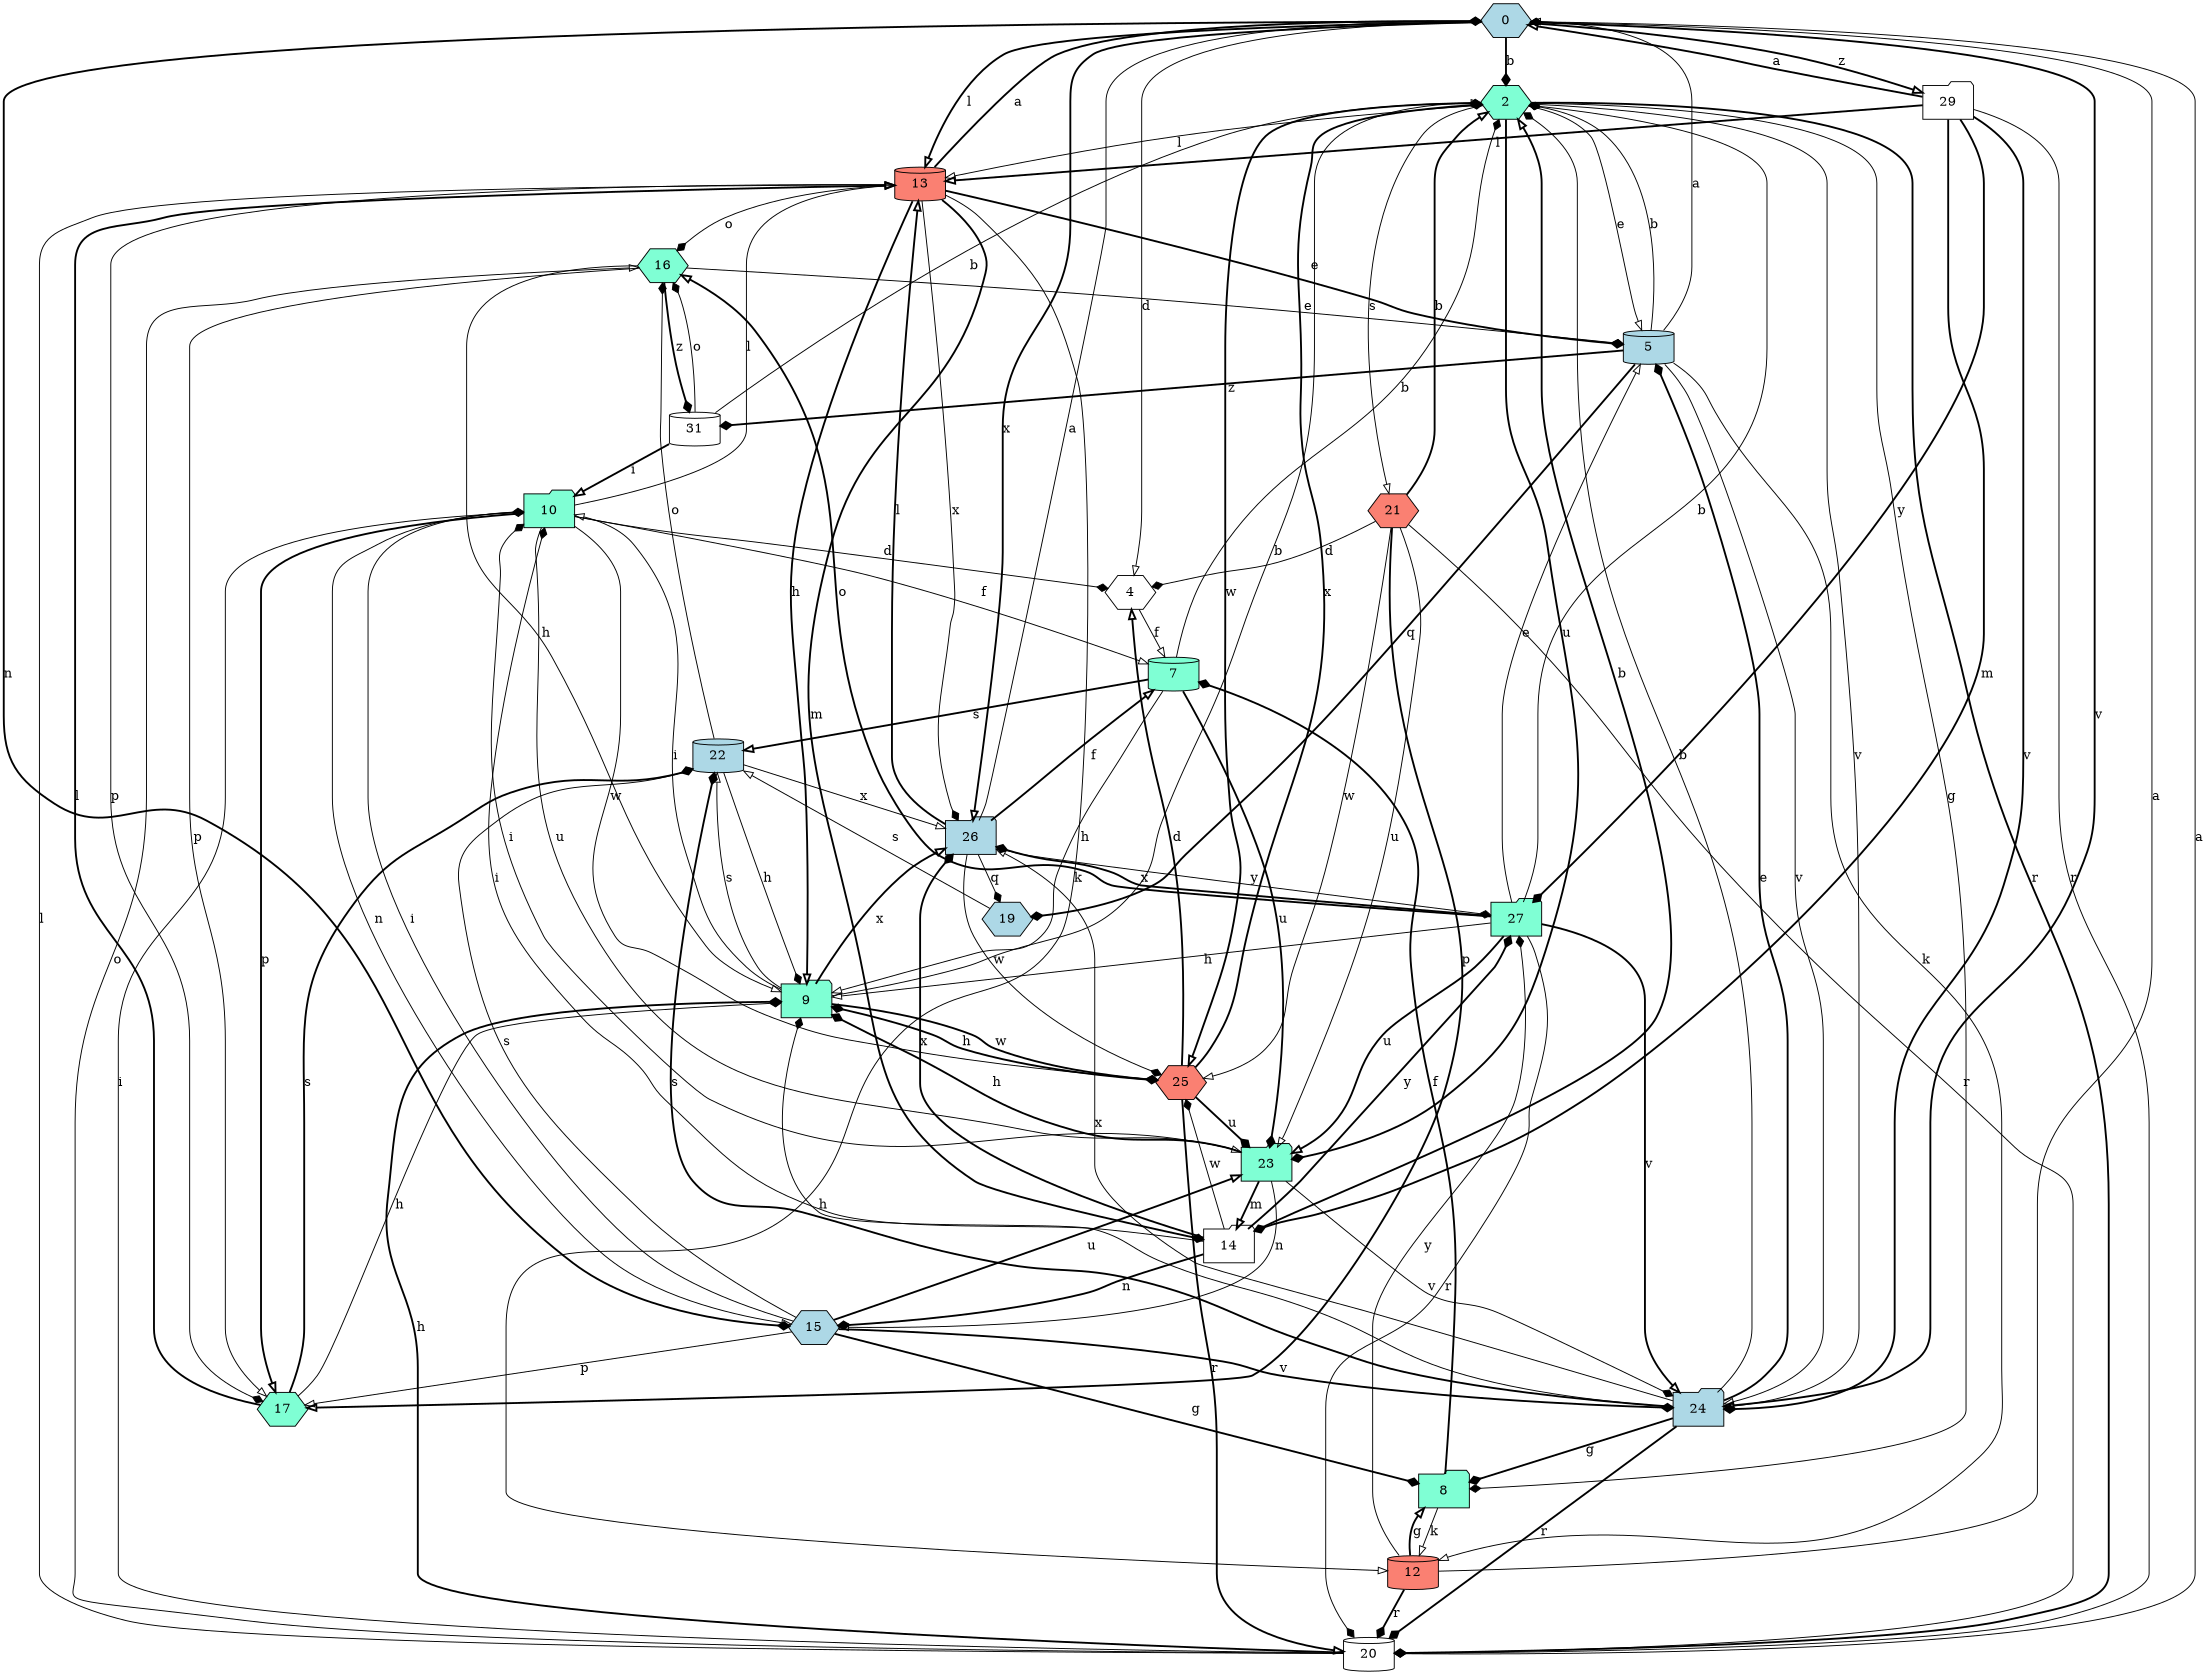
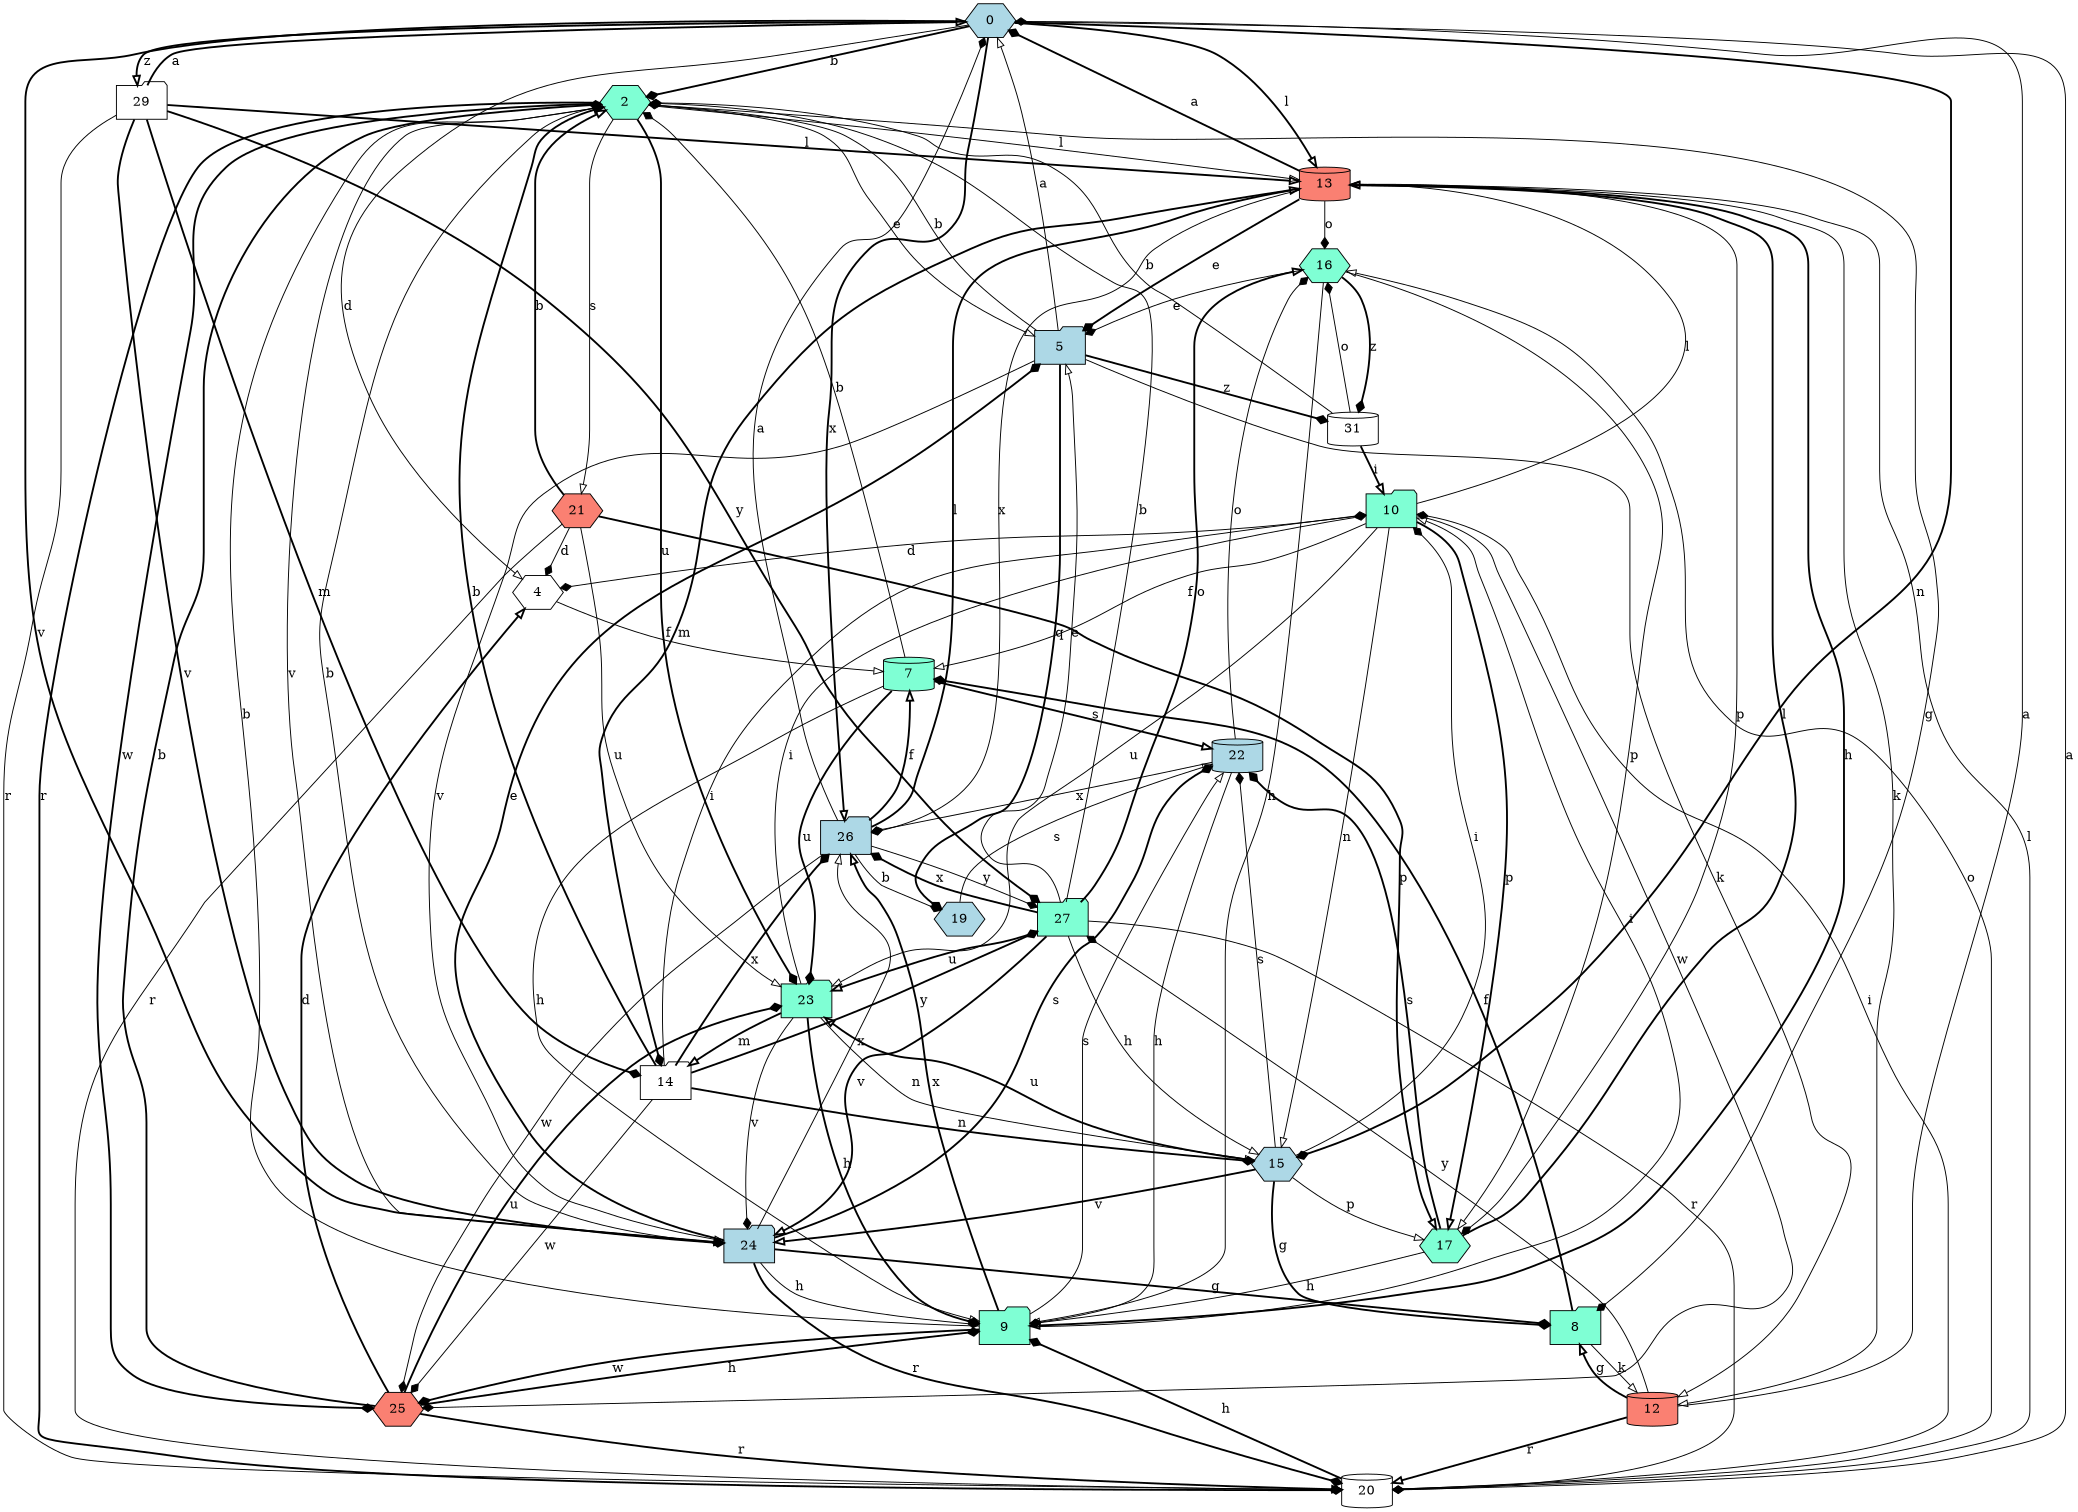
(1649, 347) -> (1060, 347)
(1225, 487) -> (129, 693)
(1328, 592) -> (162, 756)
(840, 795) -> (1072, 791)
(1337, 822) -> none
(995, 878) -> (886, 878)
(2195, 912) -> (2066, 556)
(1166, 959) -> (1136, 1063)
(1250, 1368) -> (1021, 1211)
(1394, 1608) -> (1514, 1449)
